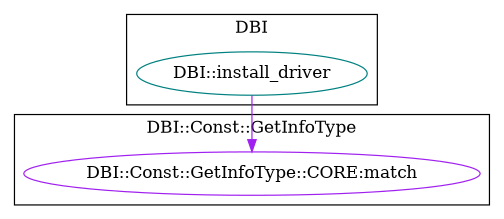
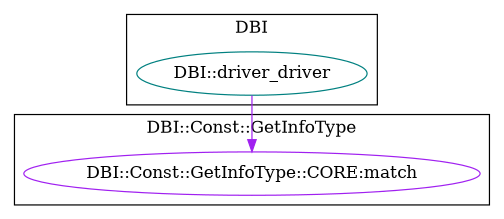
(252, 74) -> (252, 74)
